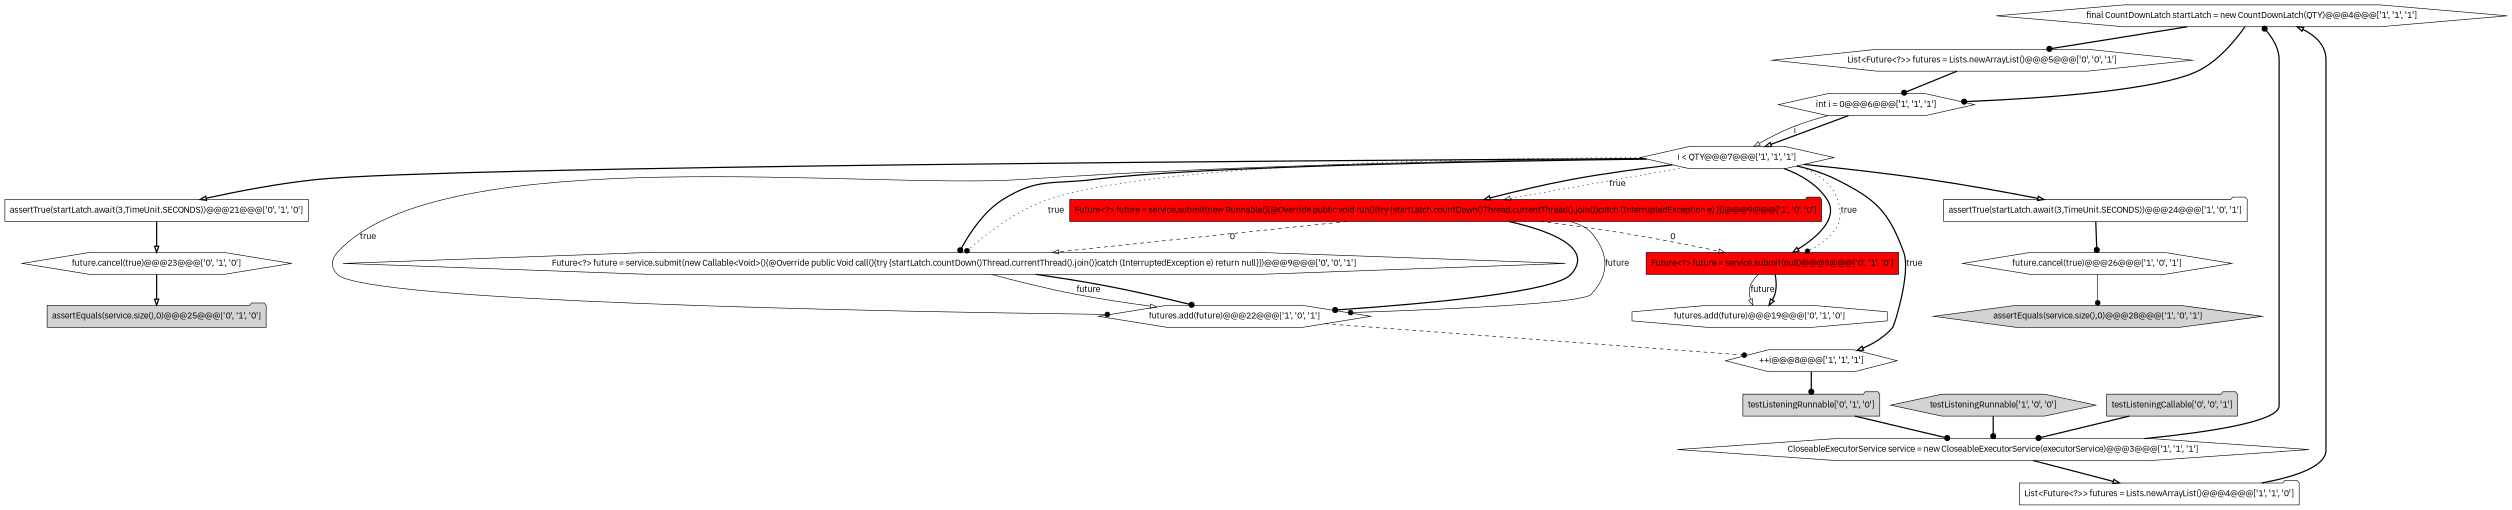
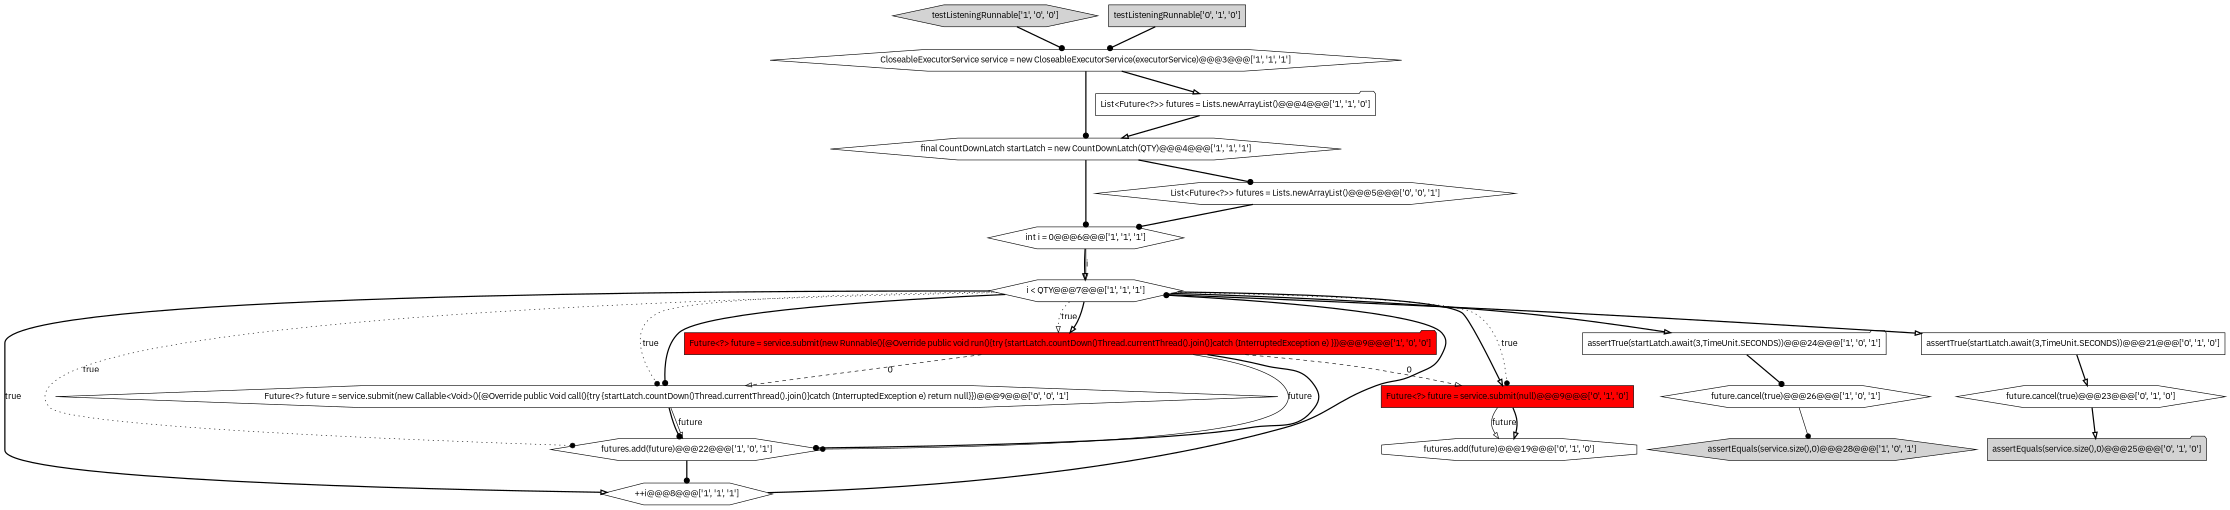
(587, 181) -> (247, 335)
(1533, 339) -> (687, 469)
(1811, 381) -> (1262, 433)
(1811, 405) -> (1177, 16)
(2172, 405) -> none
